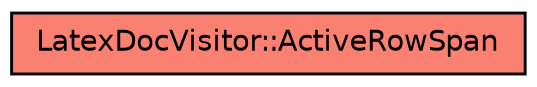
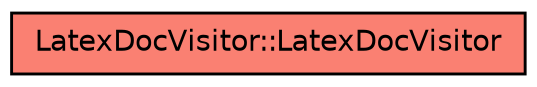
(268, 44) -> (268, 44)
